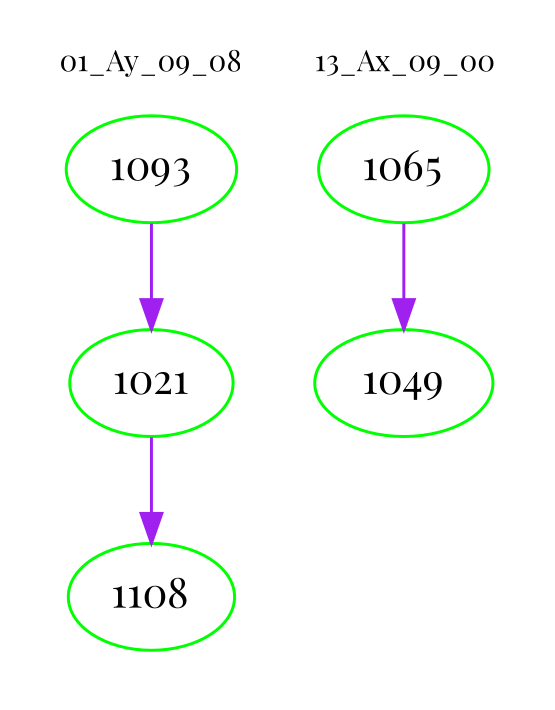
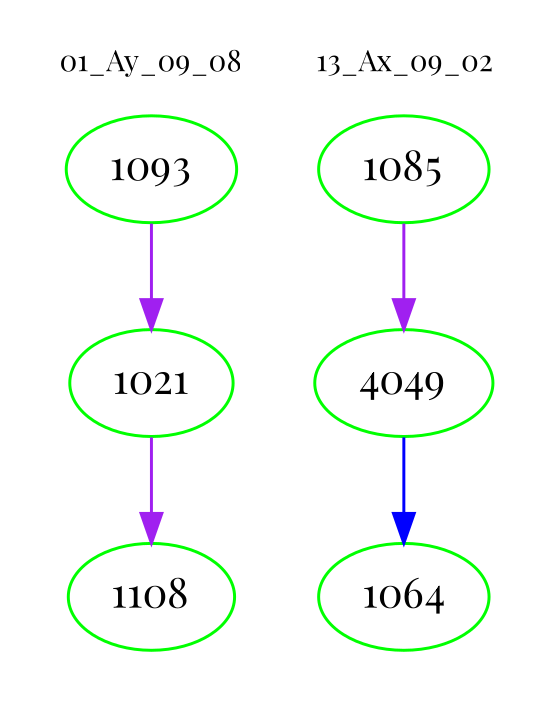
(405, 64) -> (405, 64)
(404, 169) -> (404, 169)
(404, 383) -> (404, 383)
none -> (404, 597)
